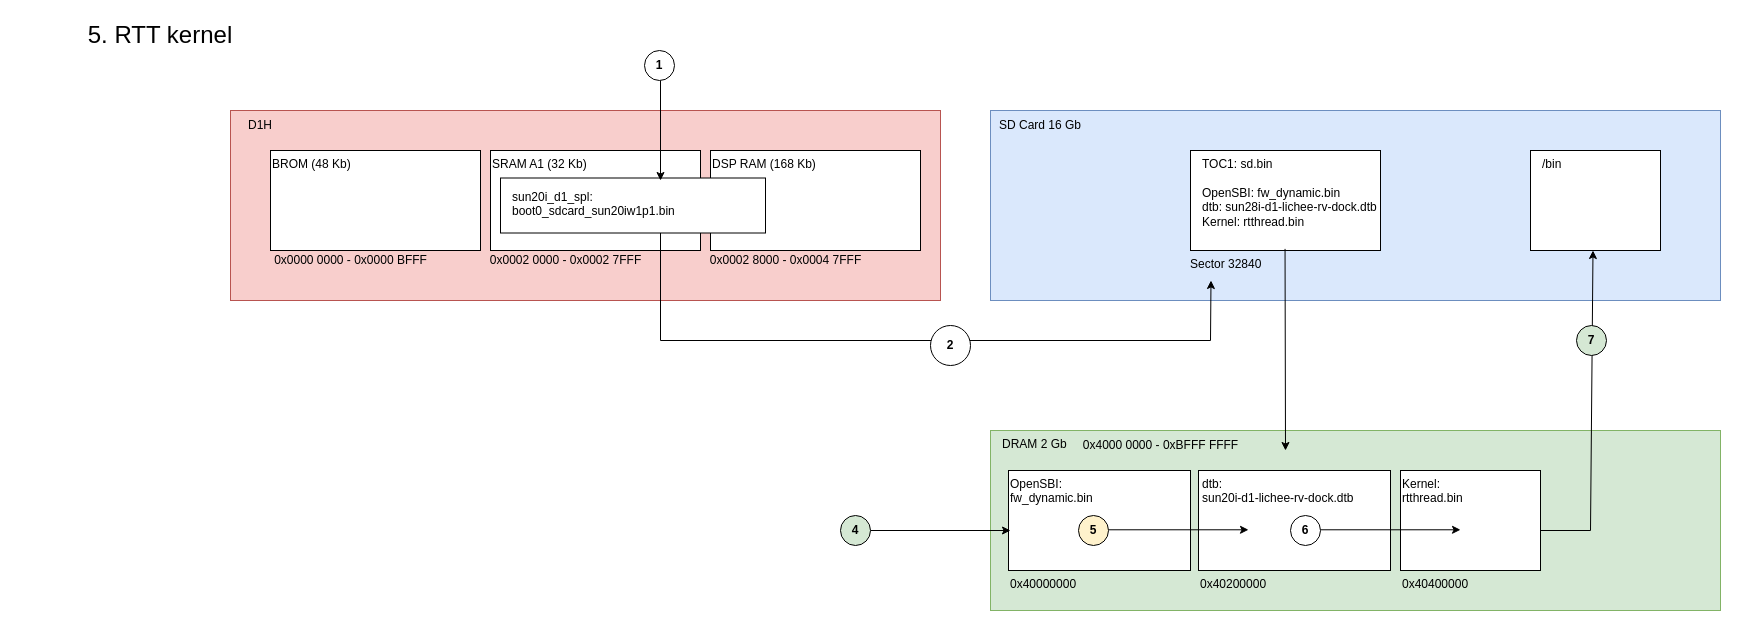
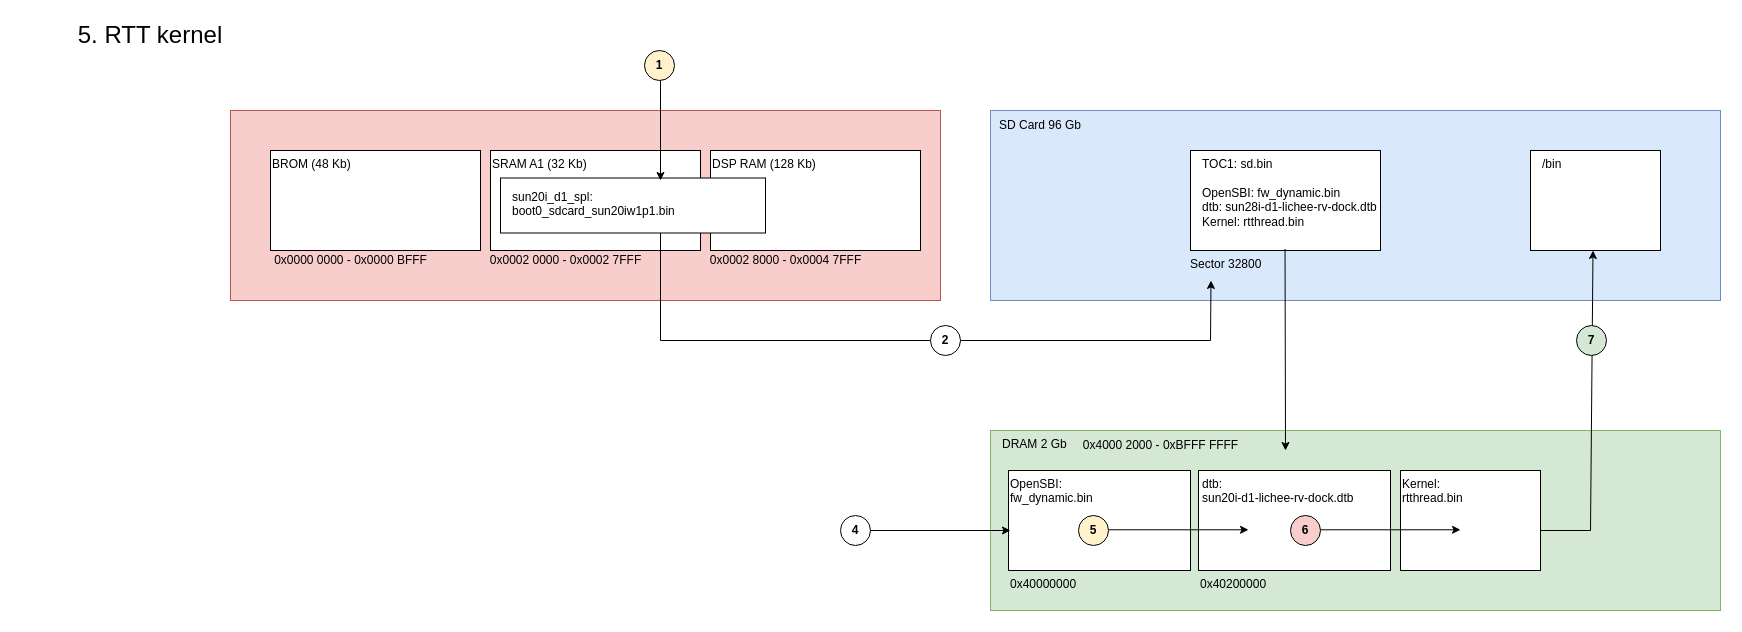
(161, 36) -> (151, 36)
(660, 66) -> (660, 66)
(261, 126) -> none
(1041, 126) -> (1041, 126)
(762, 165) -> (762, 165)
(1229, 265) -> (1229, 265)
(951, 346) -> (946, 341)
(1161, 446) -> (1161, 446)
(856, 531) -> (856, 531)
(1306, 531) -> (1306, 531)
(1441, 586) -> none
